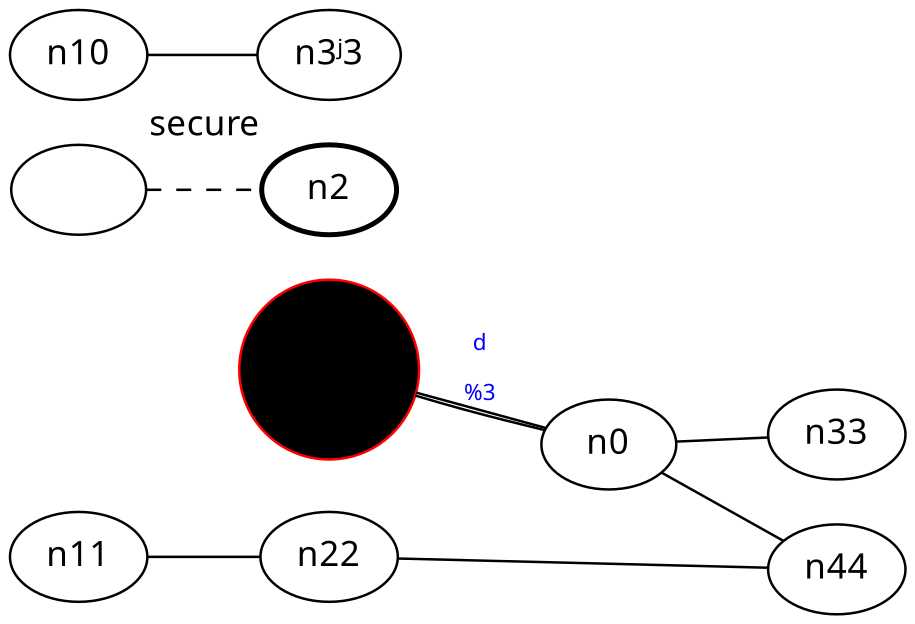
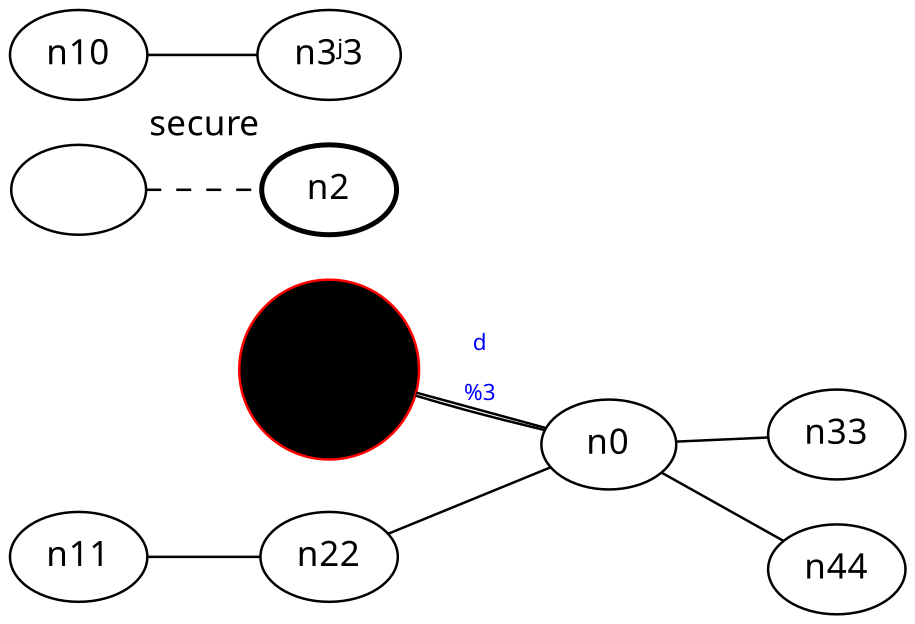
(583, 563) -> (469, 501)
